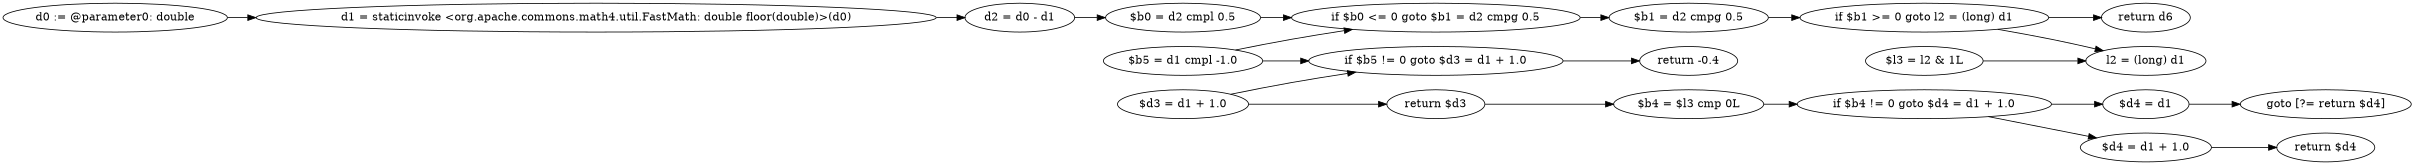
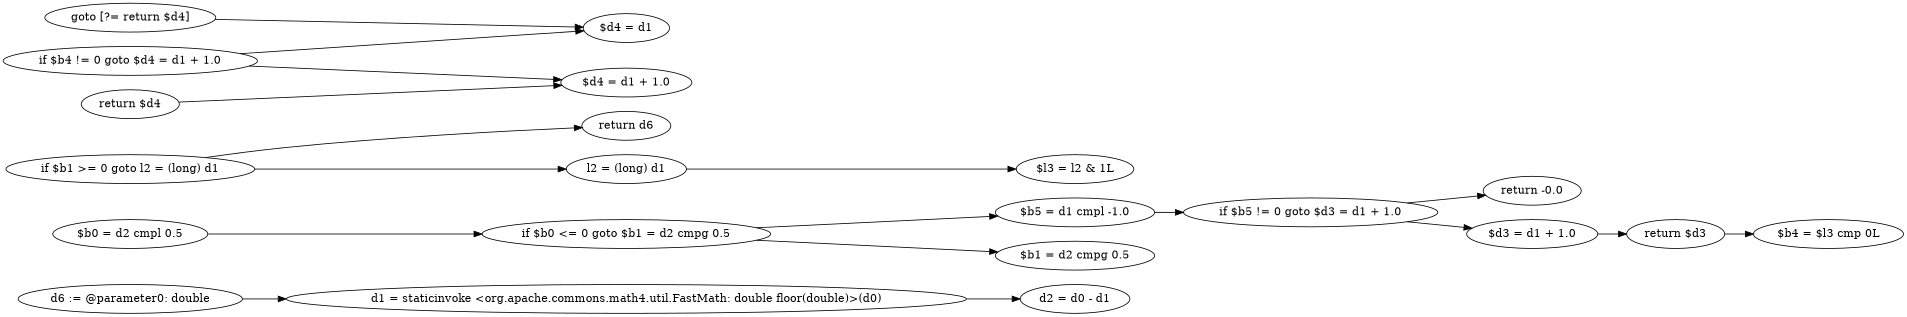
(115, 18) -> (130, 299)
(1086, 18) -> none
(1780, 18) -> none
(1290, 40) -> (873, 222)
(1689, 61) -> (1532, 191)
(2030, 61) -> (847, 169)
(1289, 83) -> (1436, 225)
(1776, 104) -> none
(2211, 104) -> (395, 23)
(2240, 147) -> (366, 94)
